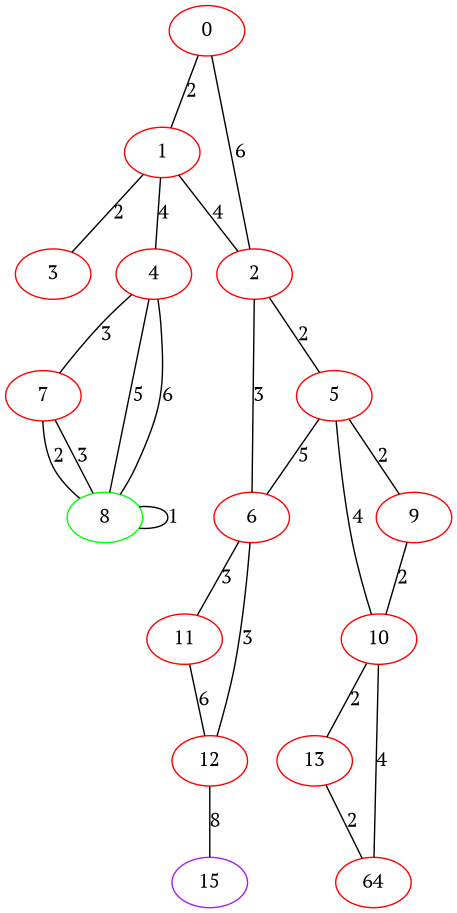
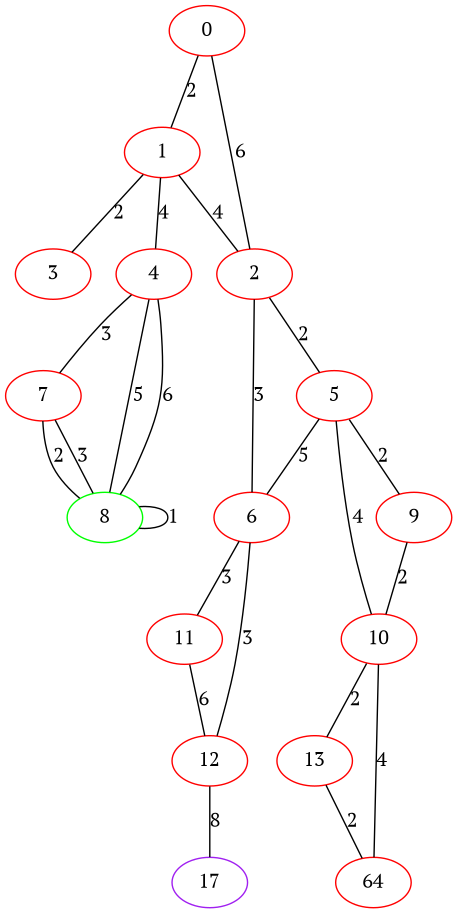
(210, 883) -> (210, 883)
